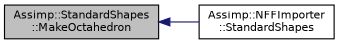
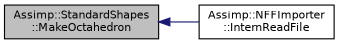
(267, 22) -> (267, 22)
